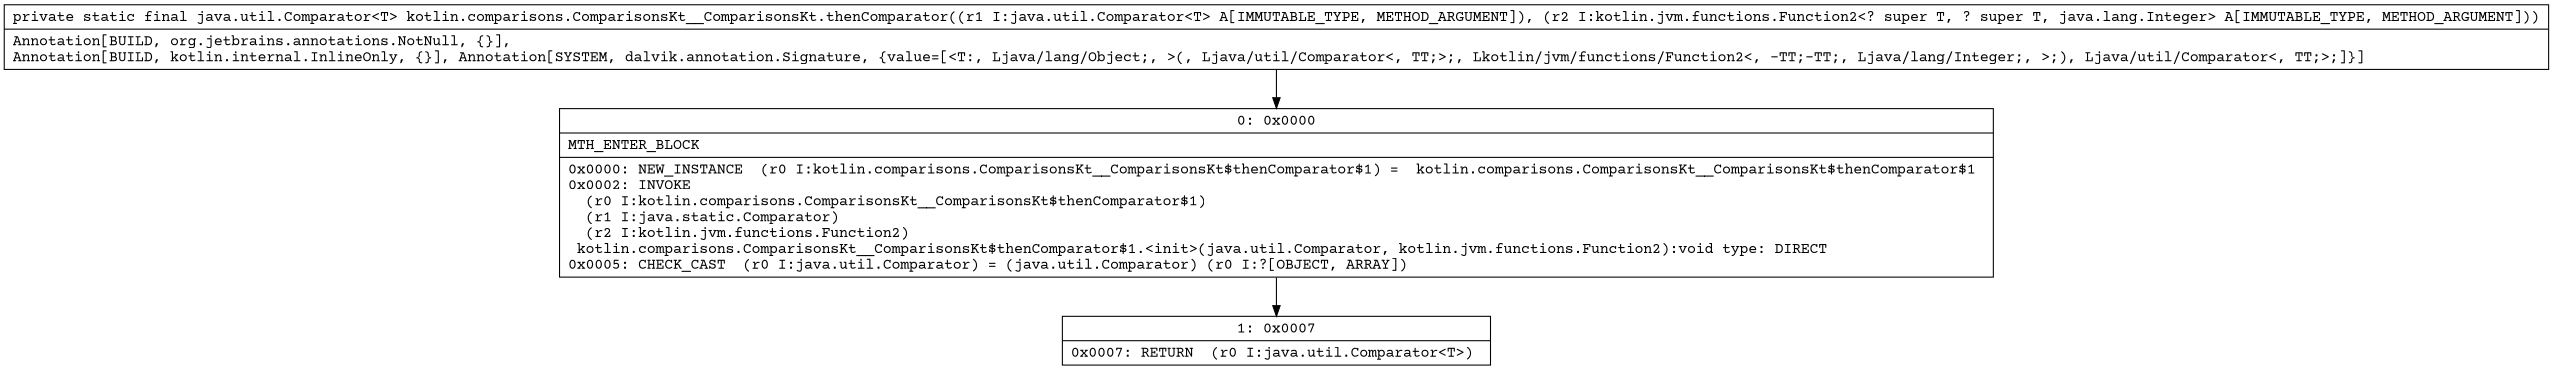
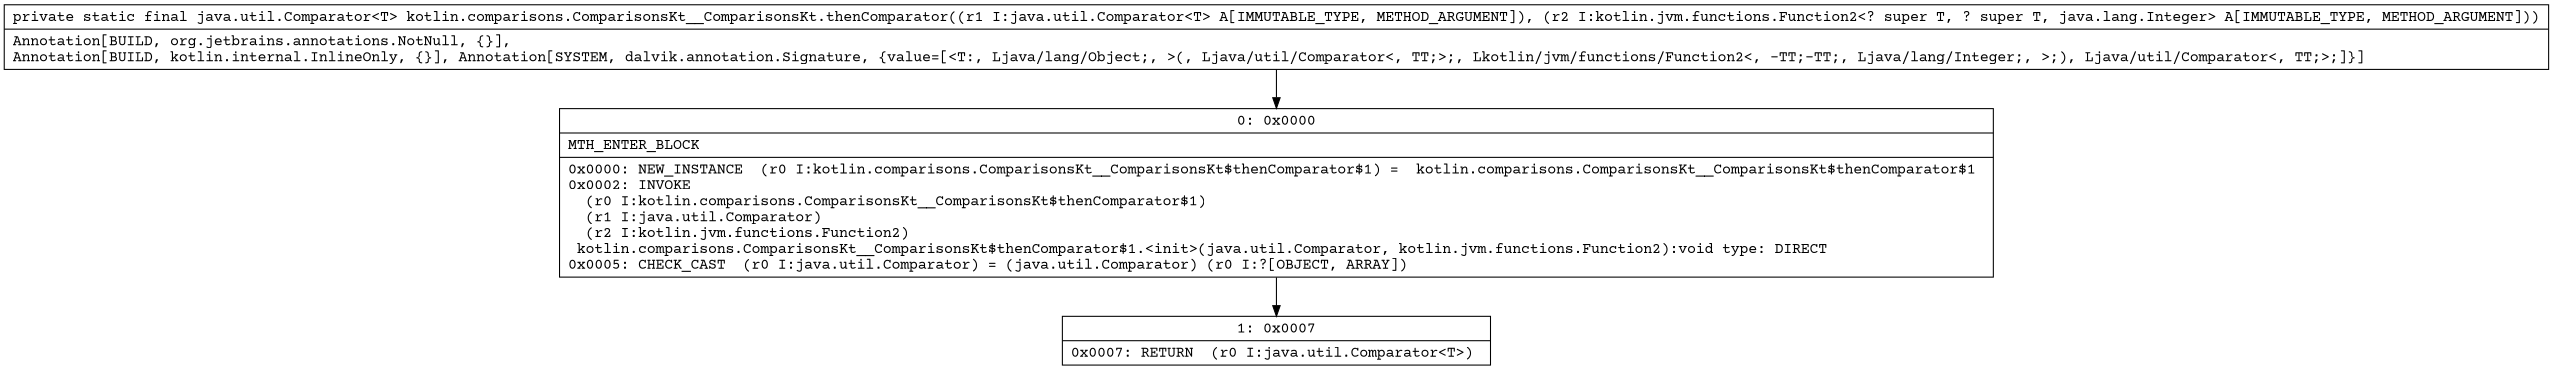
(704, 217) -> (695, 217)
